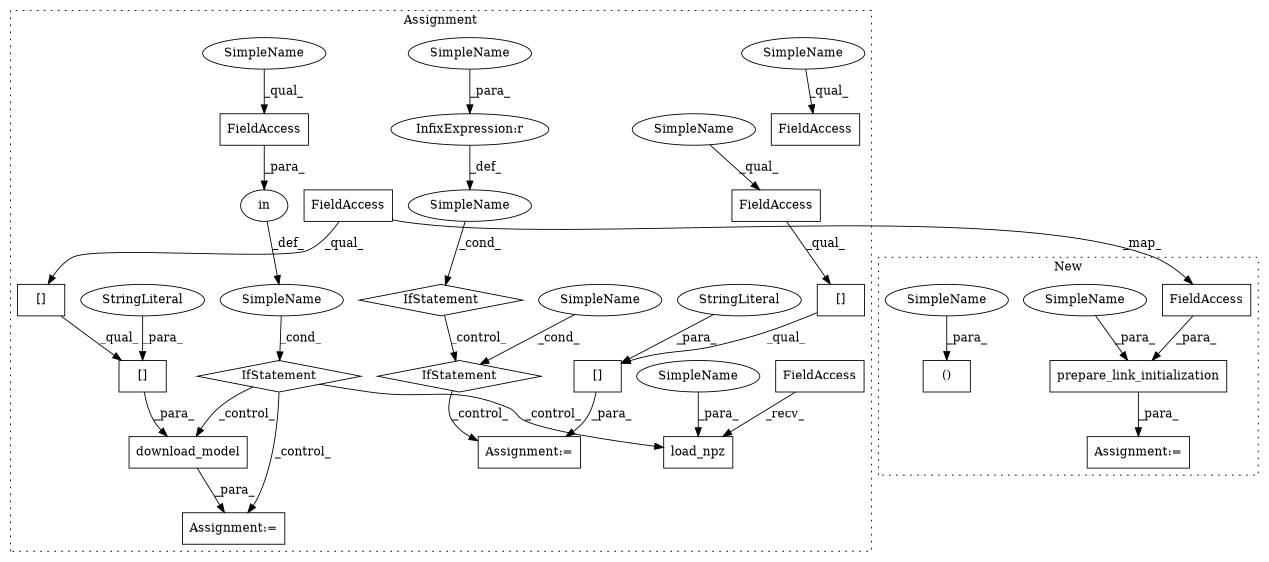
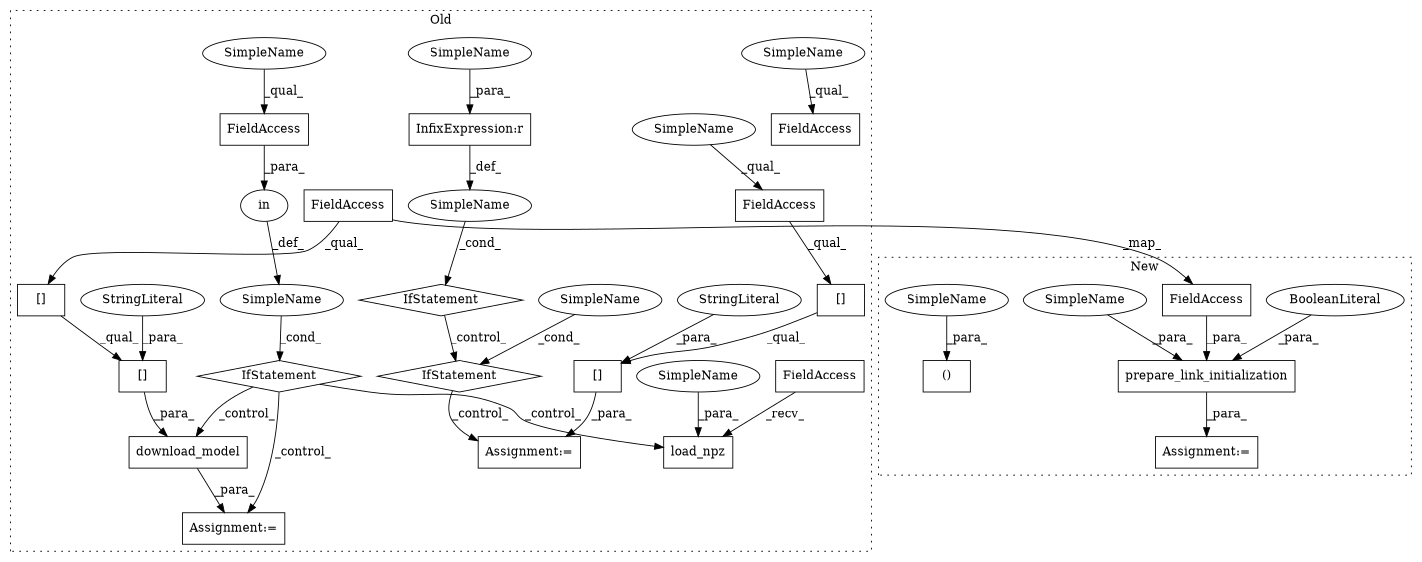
(441, 21) -> (441, 21)
(470, 130) -> (470, 130)
none -> (1335, 300)
